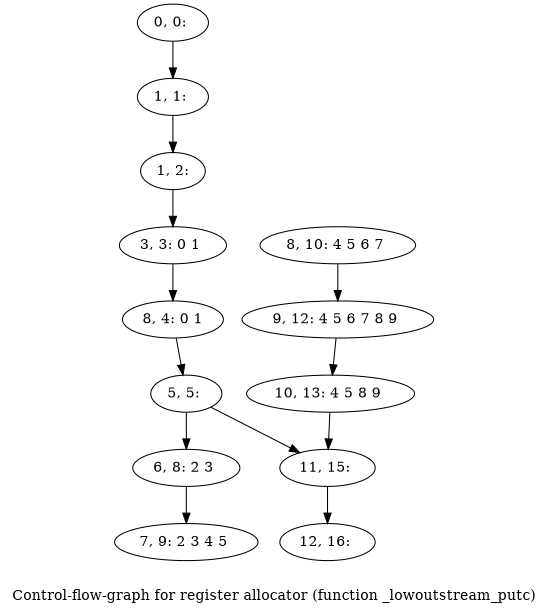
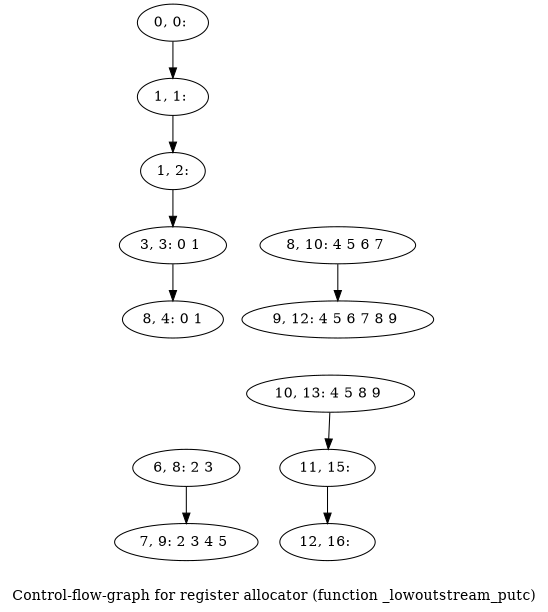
(335, 352) -> none
(186, 394) -> none
